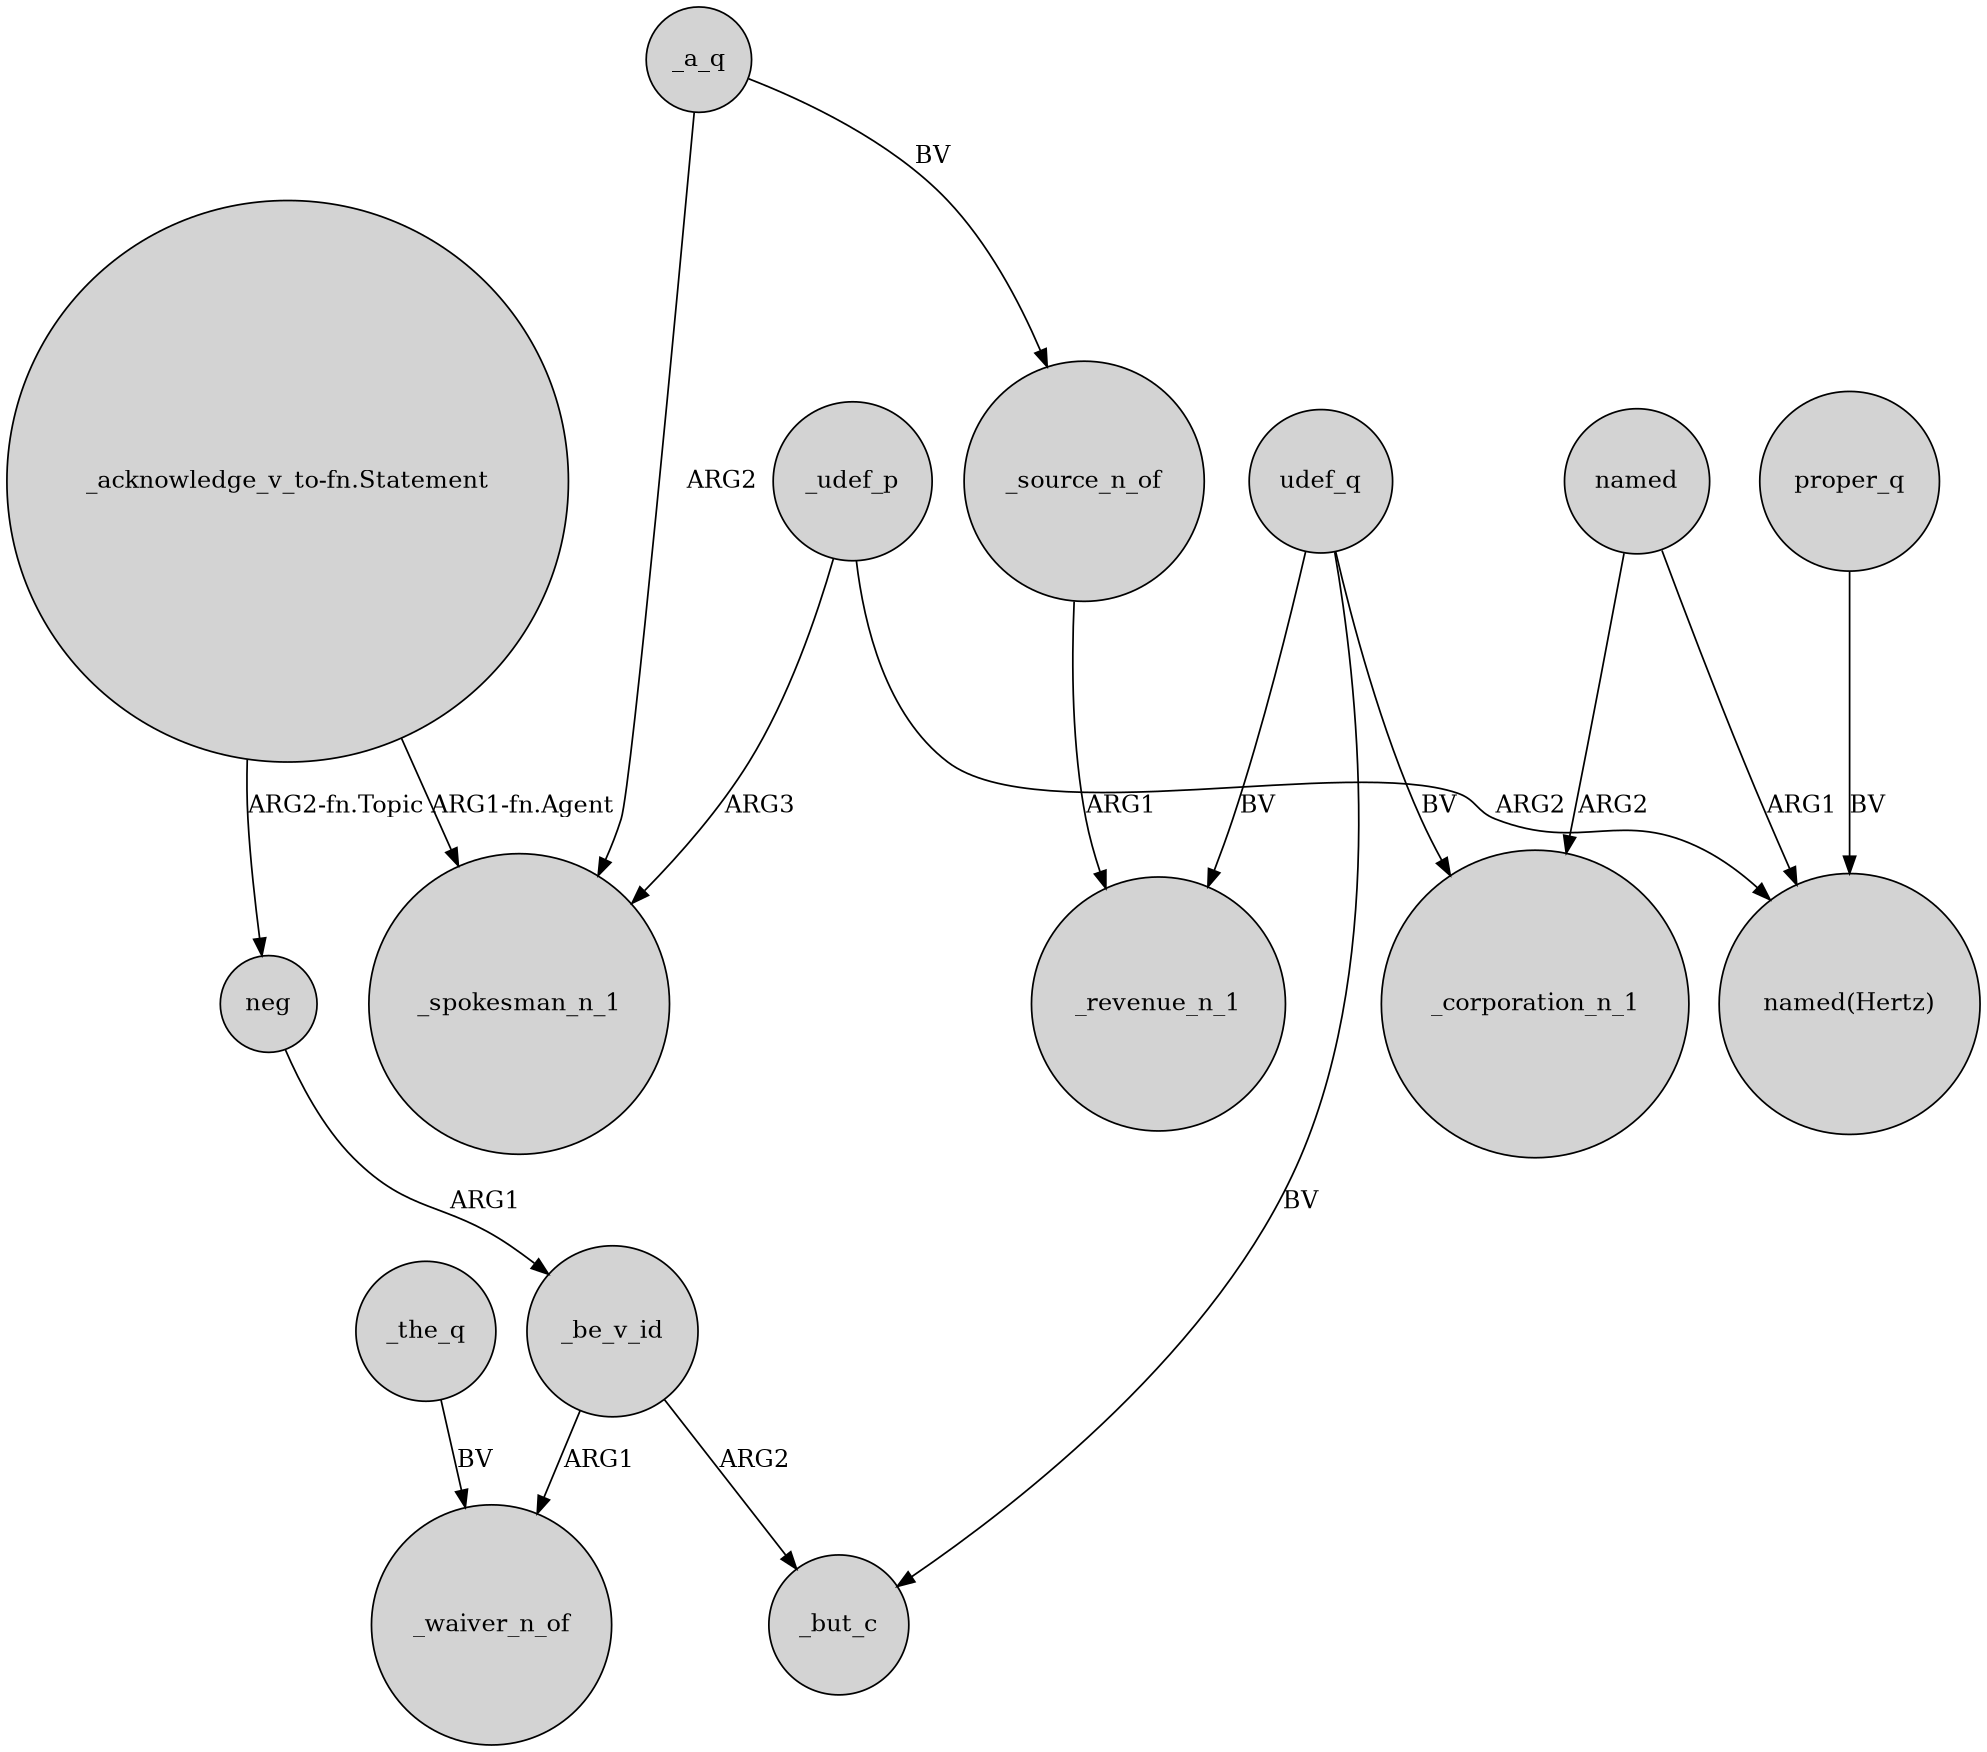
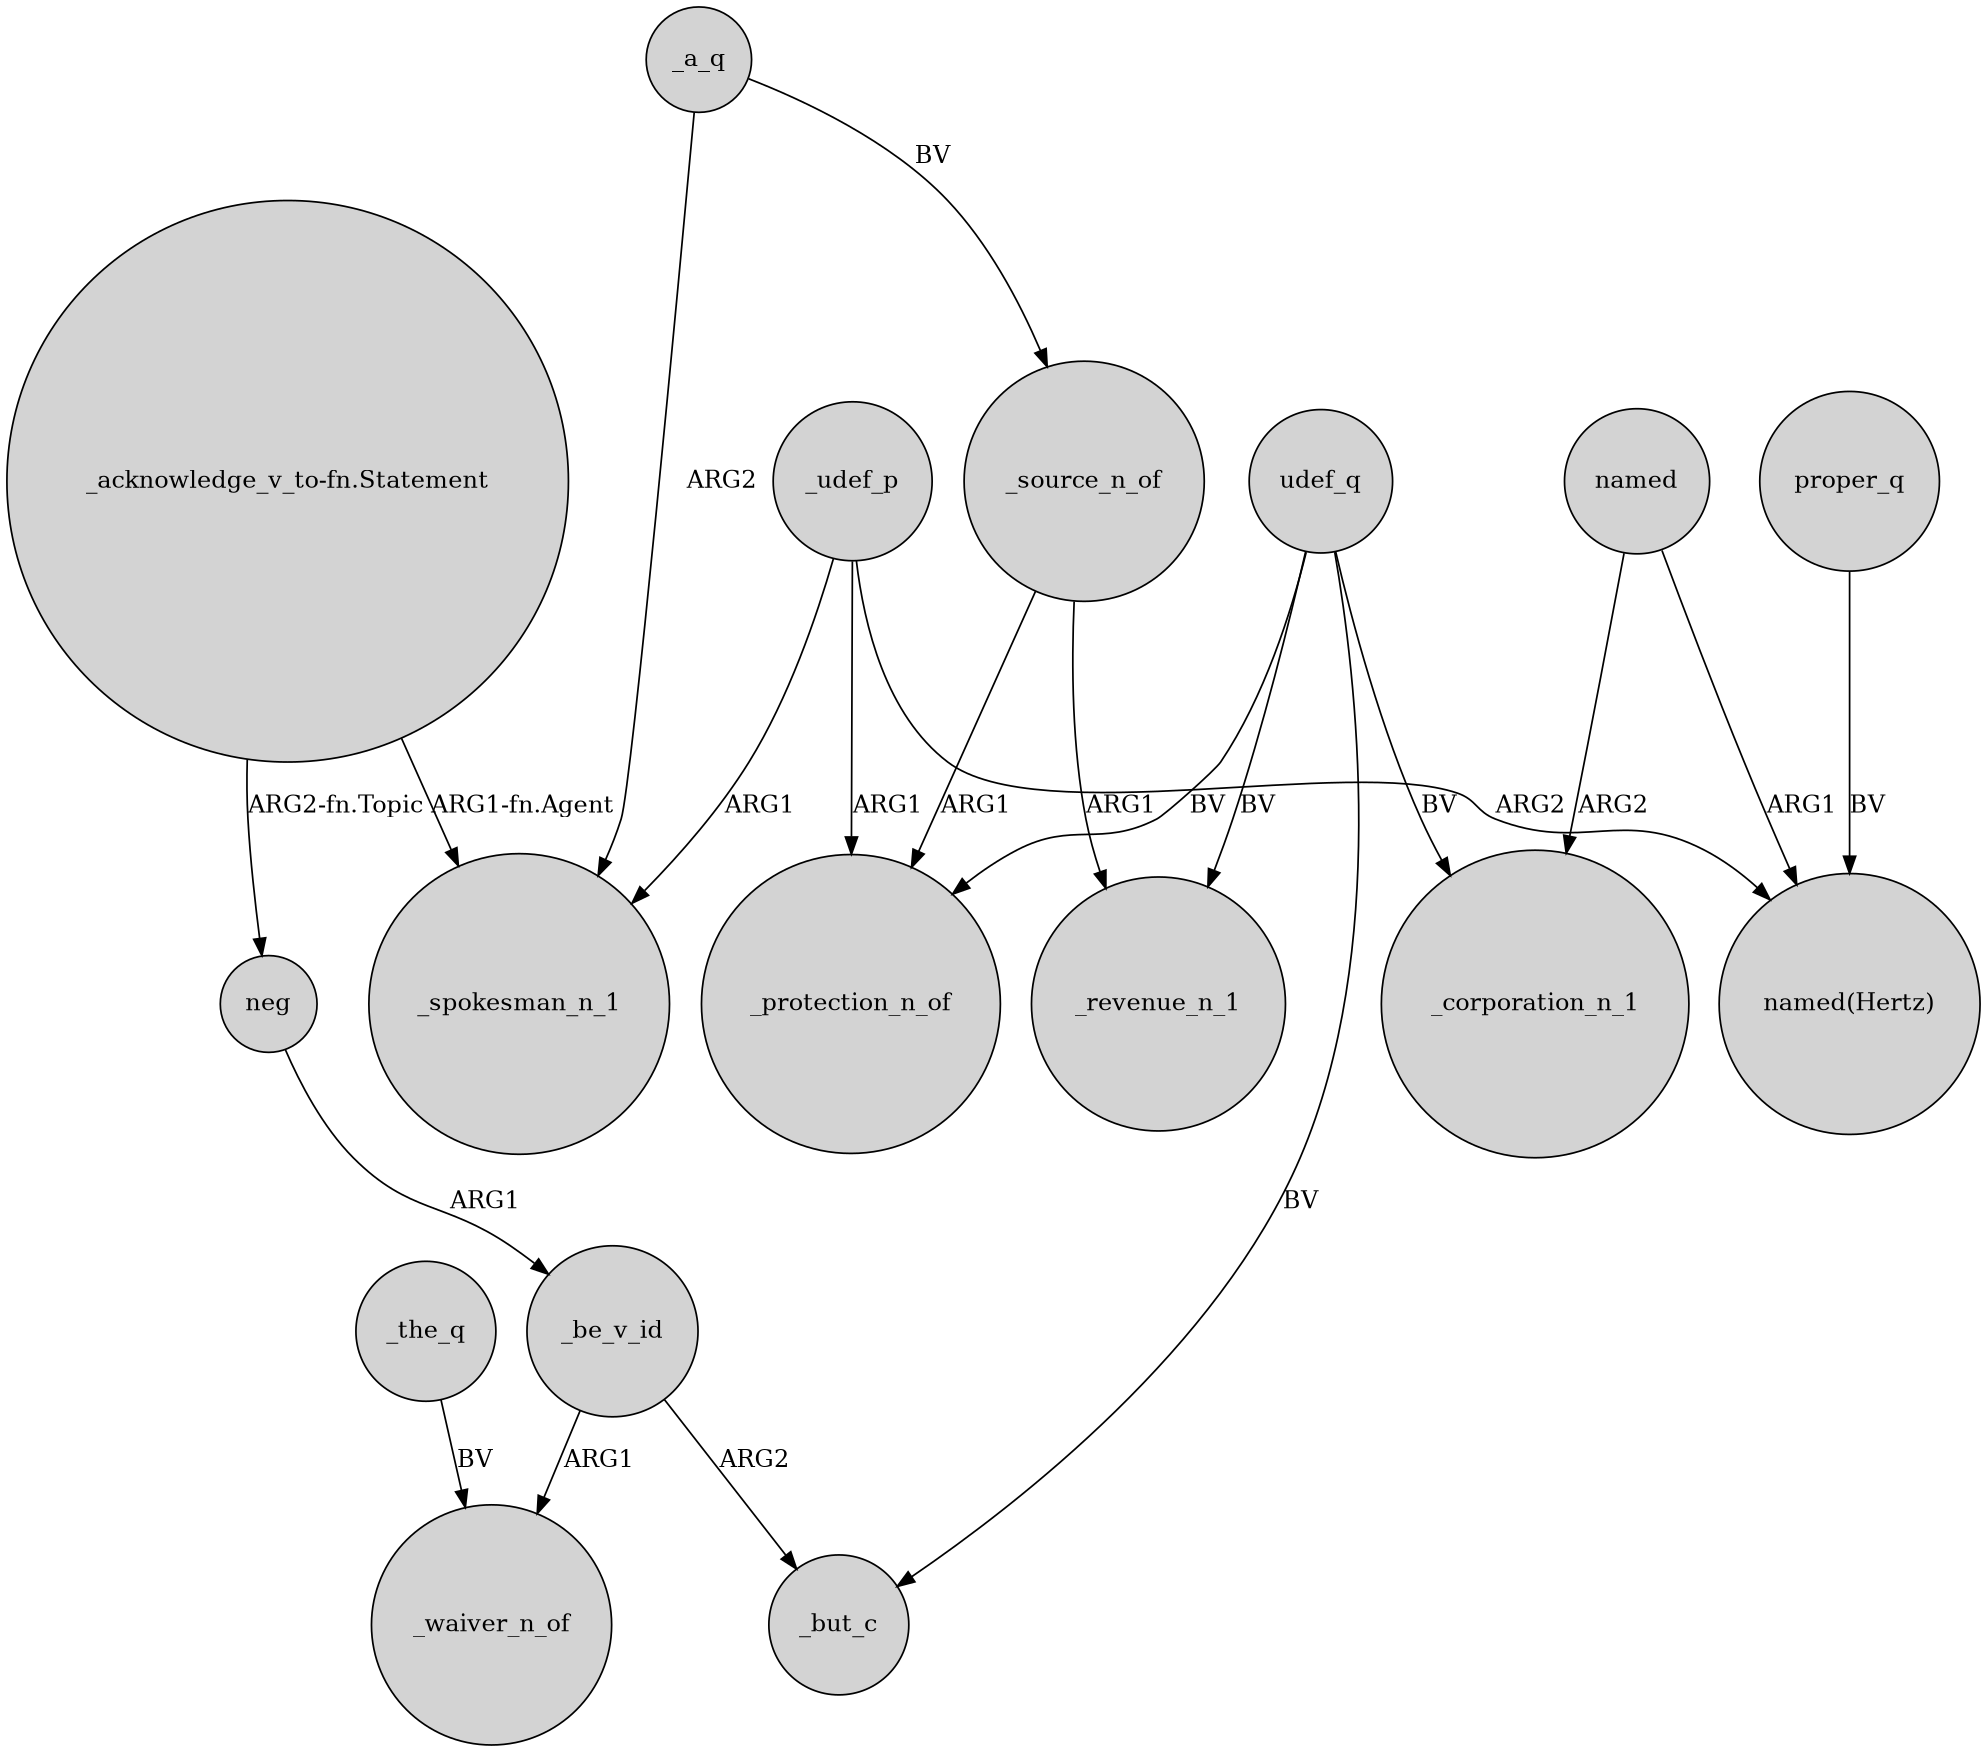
(760, 806) -> (760, 806)
none -> (851, 1004)
